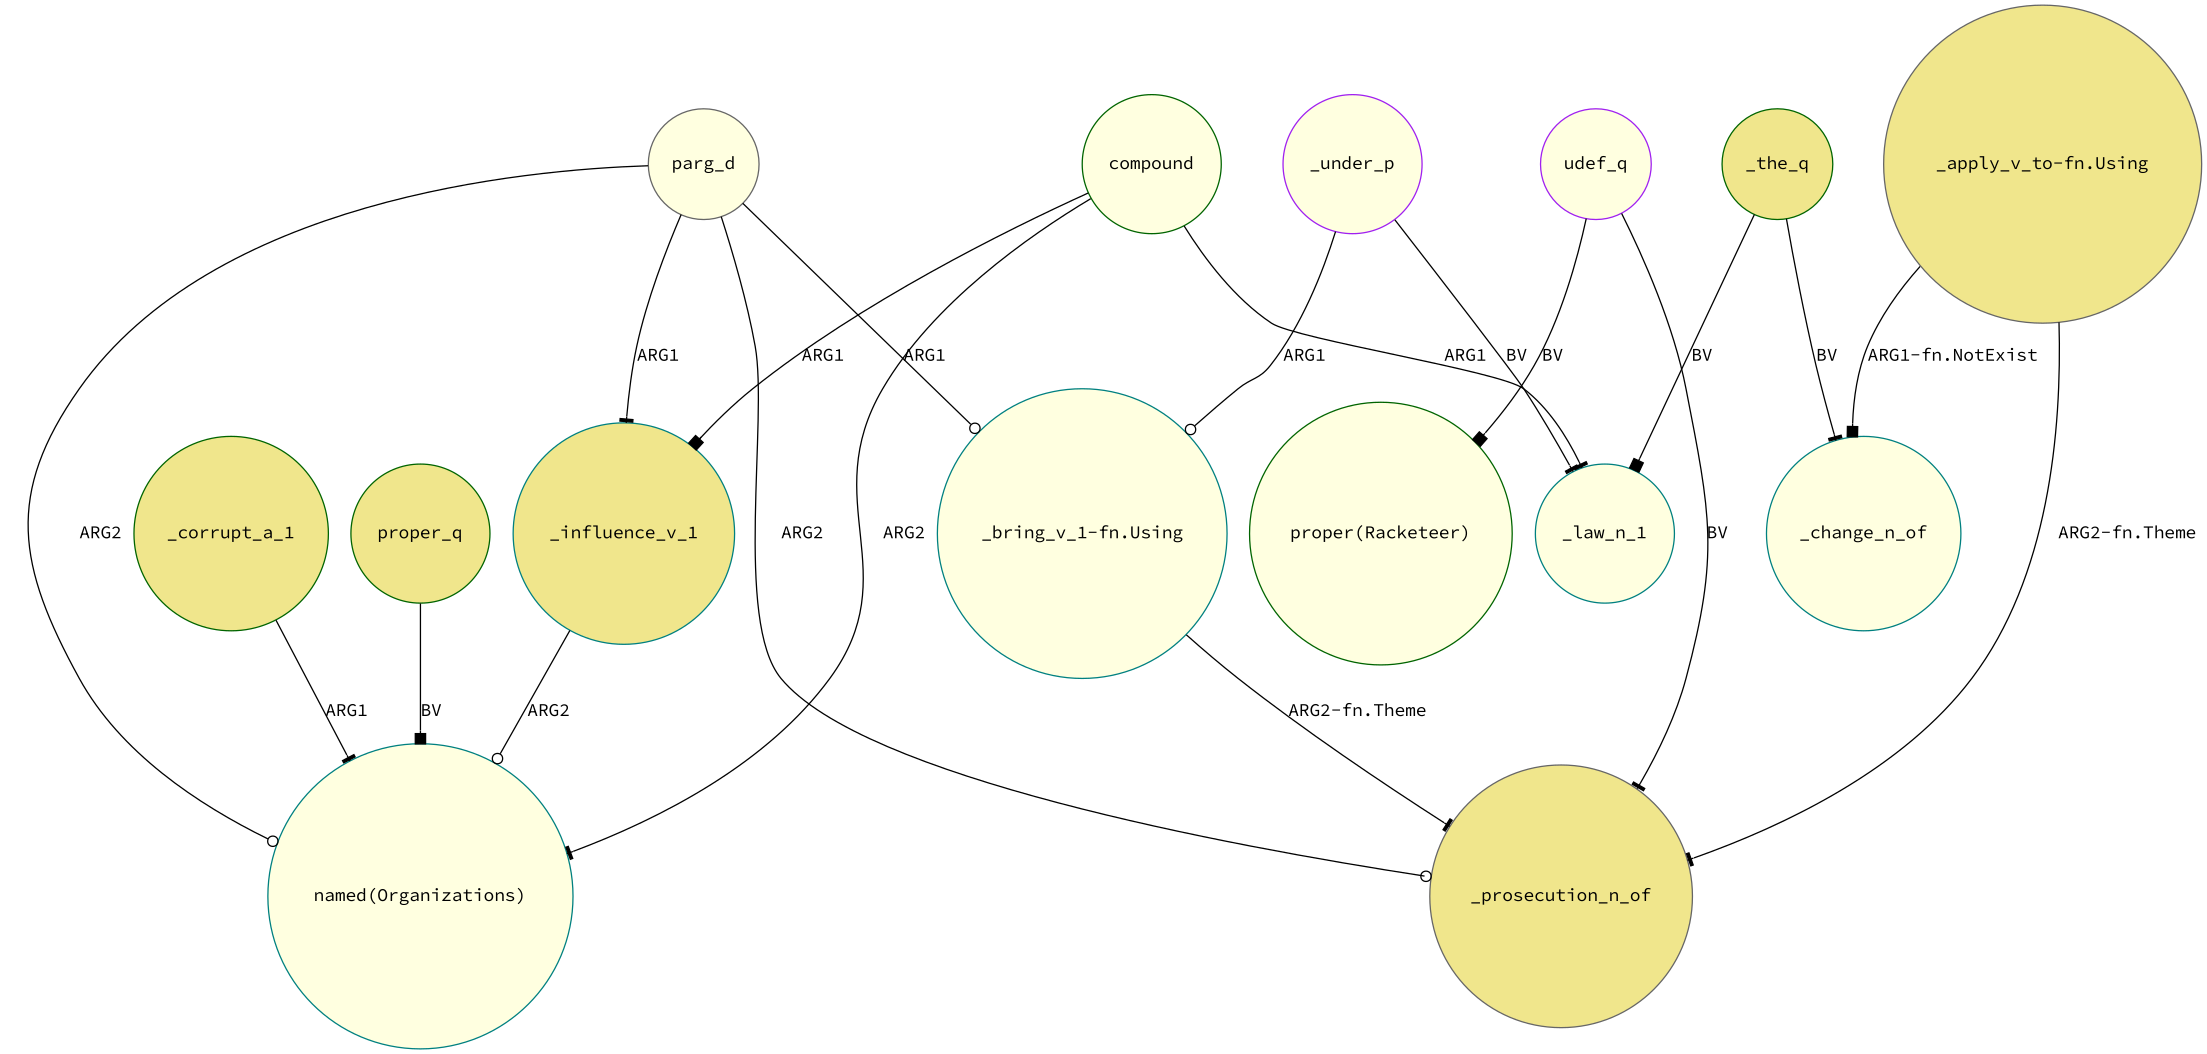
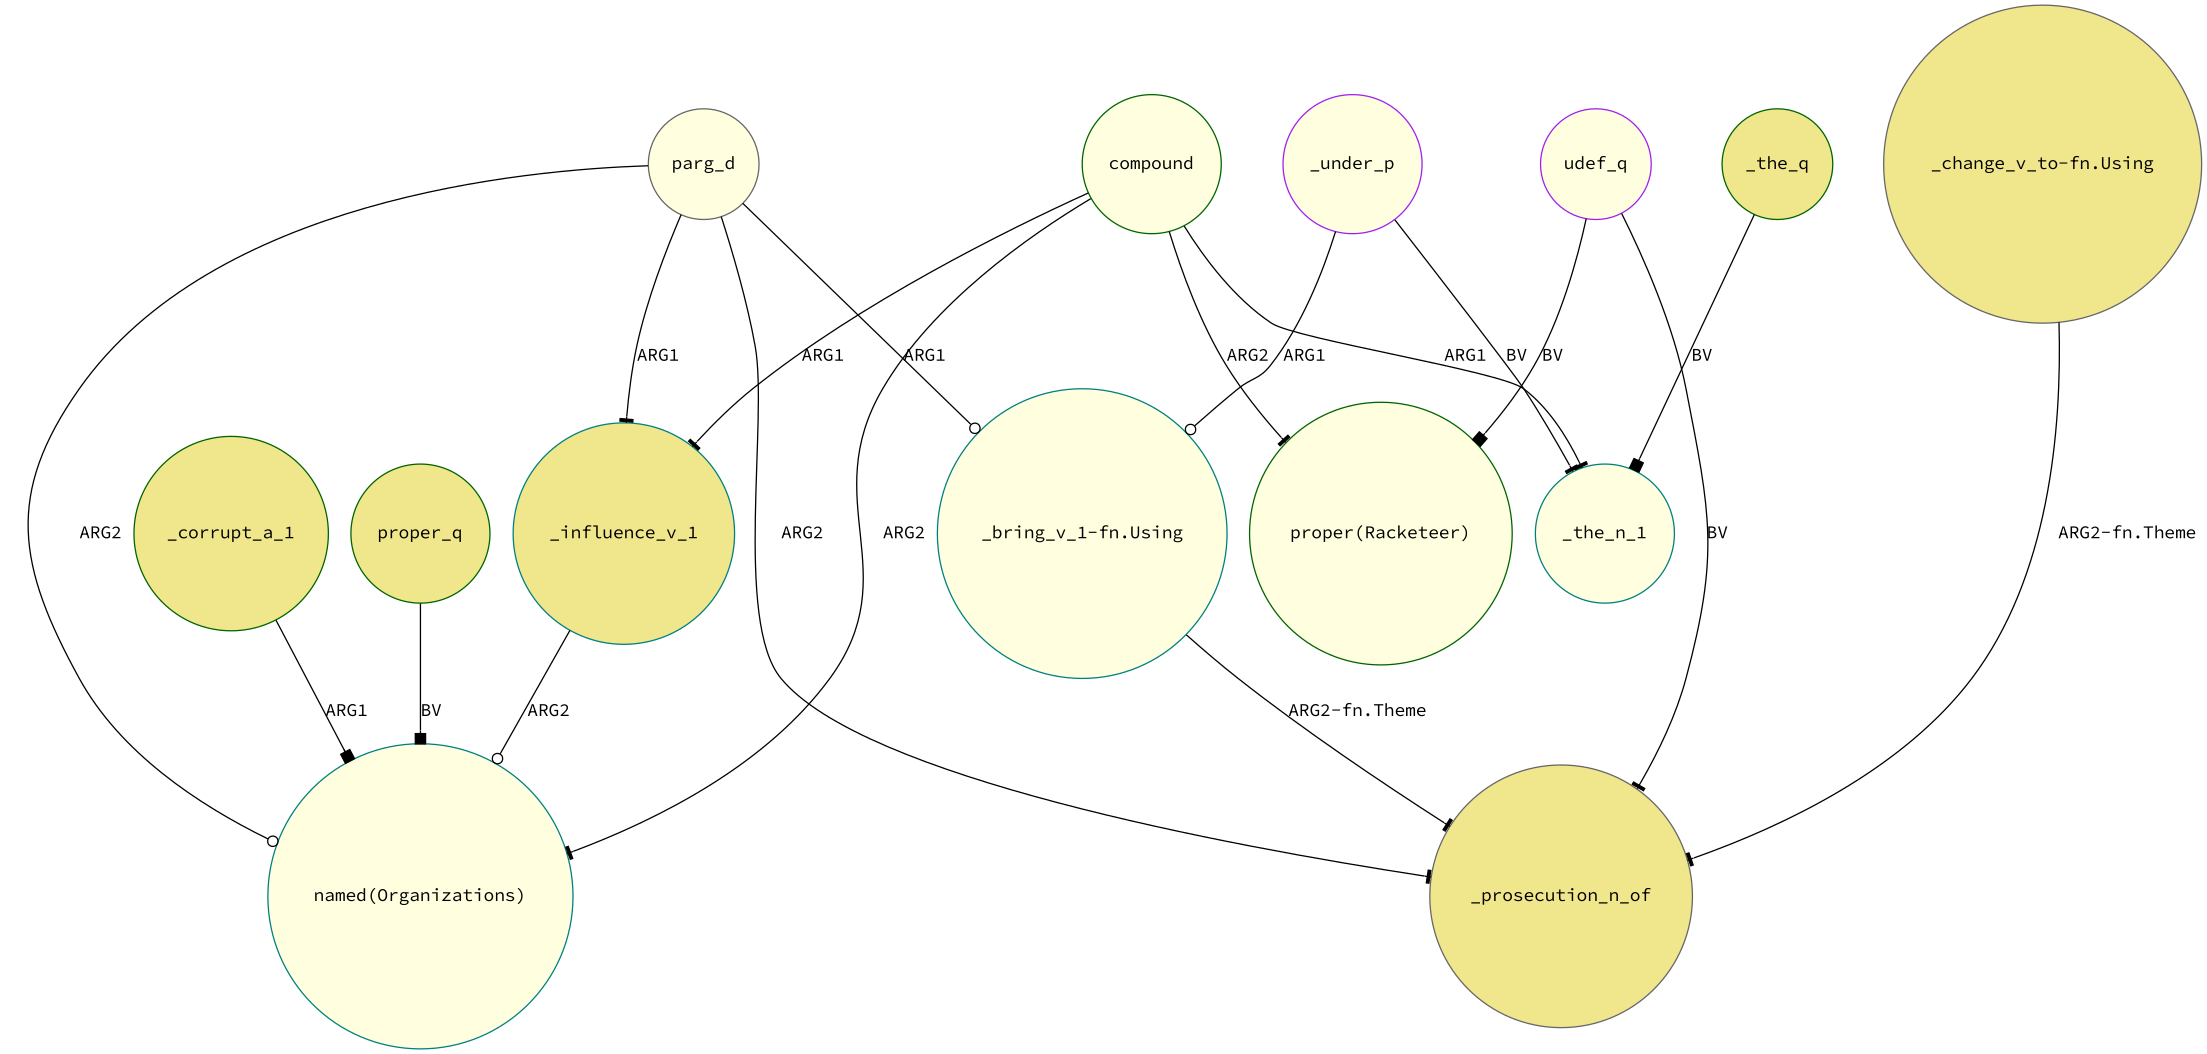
(2043, 164) -> (2043, 164)
(882, 301) -> (882, 301)
none -> (1213, 341)
(1605, 534) -> (1605, 534)
(1864, 534) -> none
(311, 688) -> (311, 688)
(868, 736) -> (868, 736)
